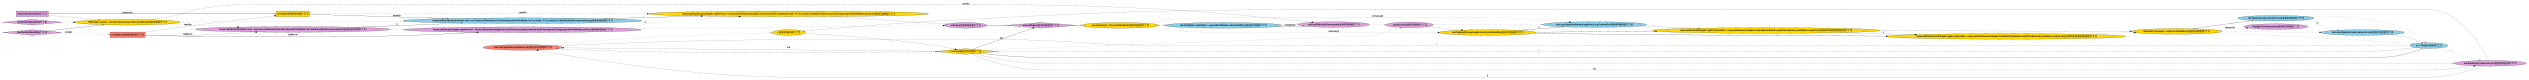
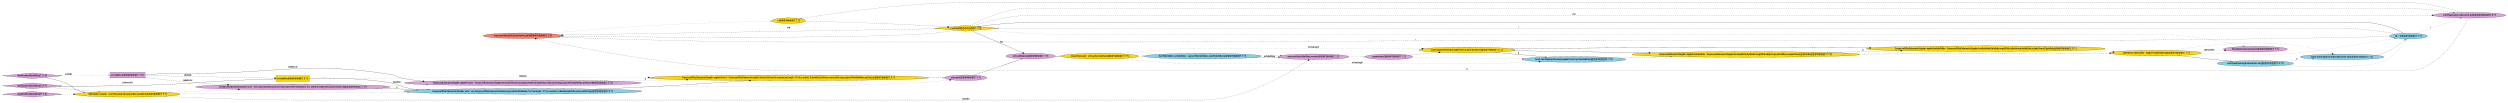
(32, 14) -> (32, 86)
(1041, 25) -> (1031, 56)
(128, 35) -> (128, 75)
(1192, 42) -> (1612, 34)
